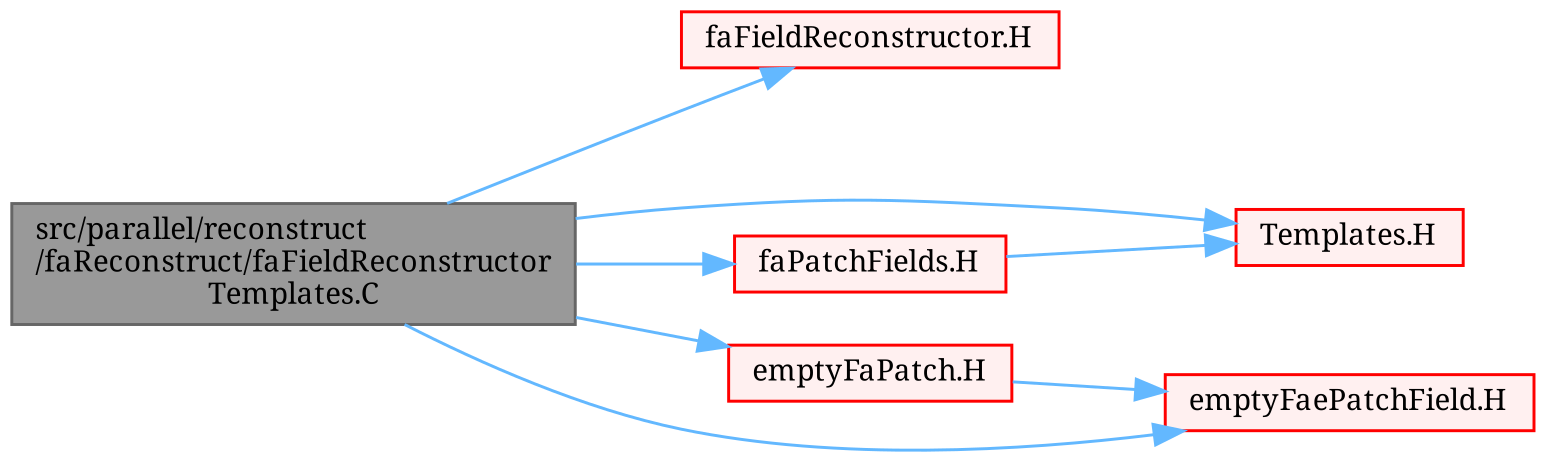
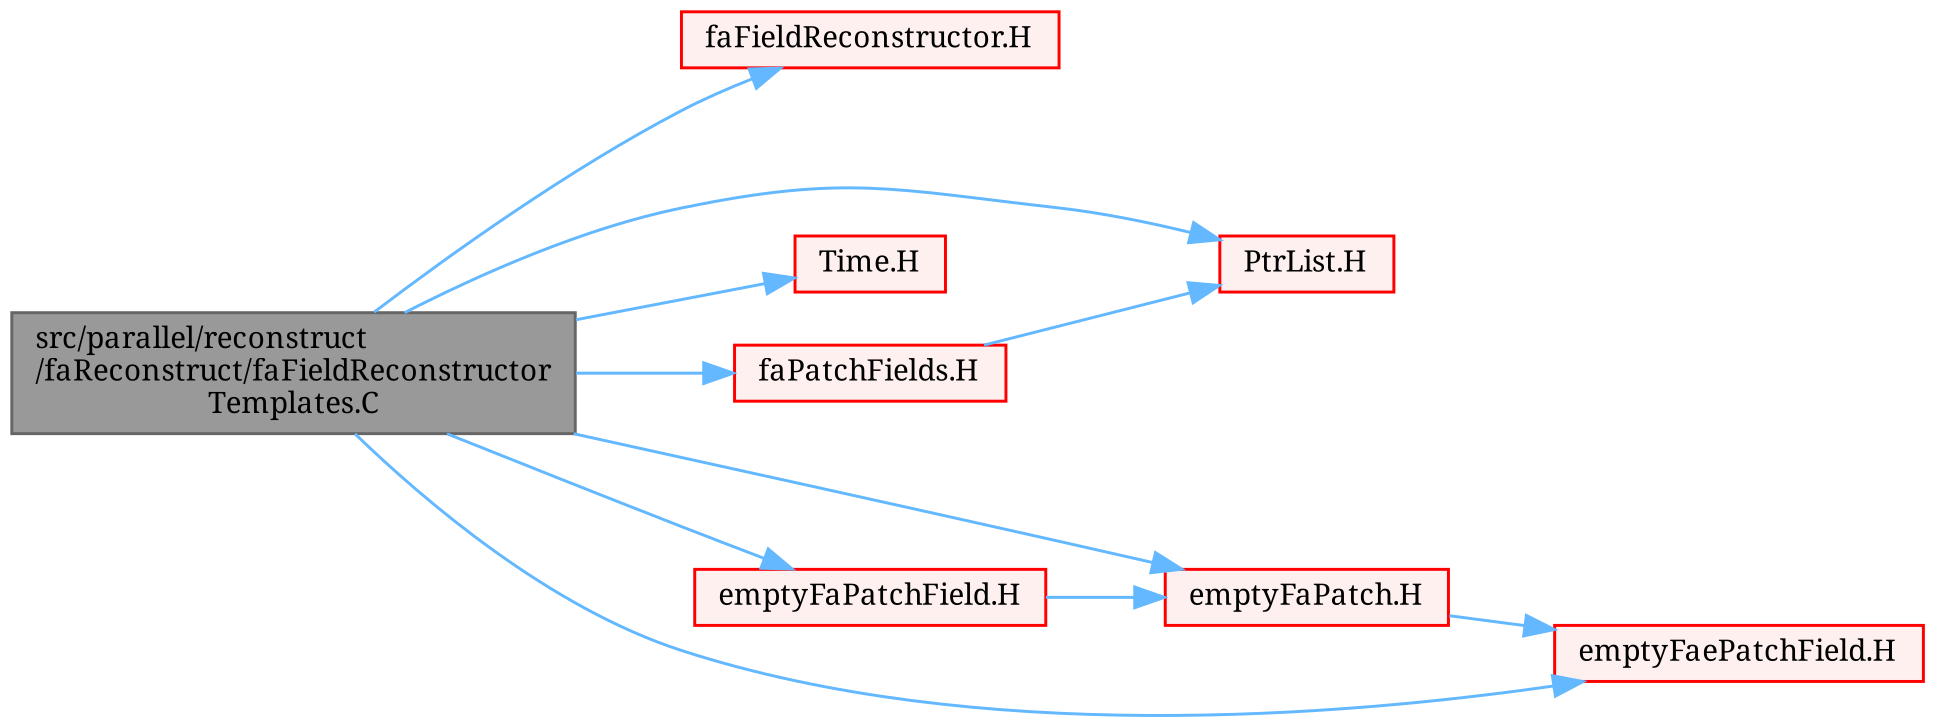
(1350, 237) -> (1307, 264)
none -> (870, 264)
none -> (870, 597)
